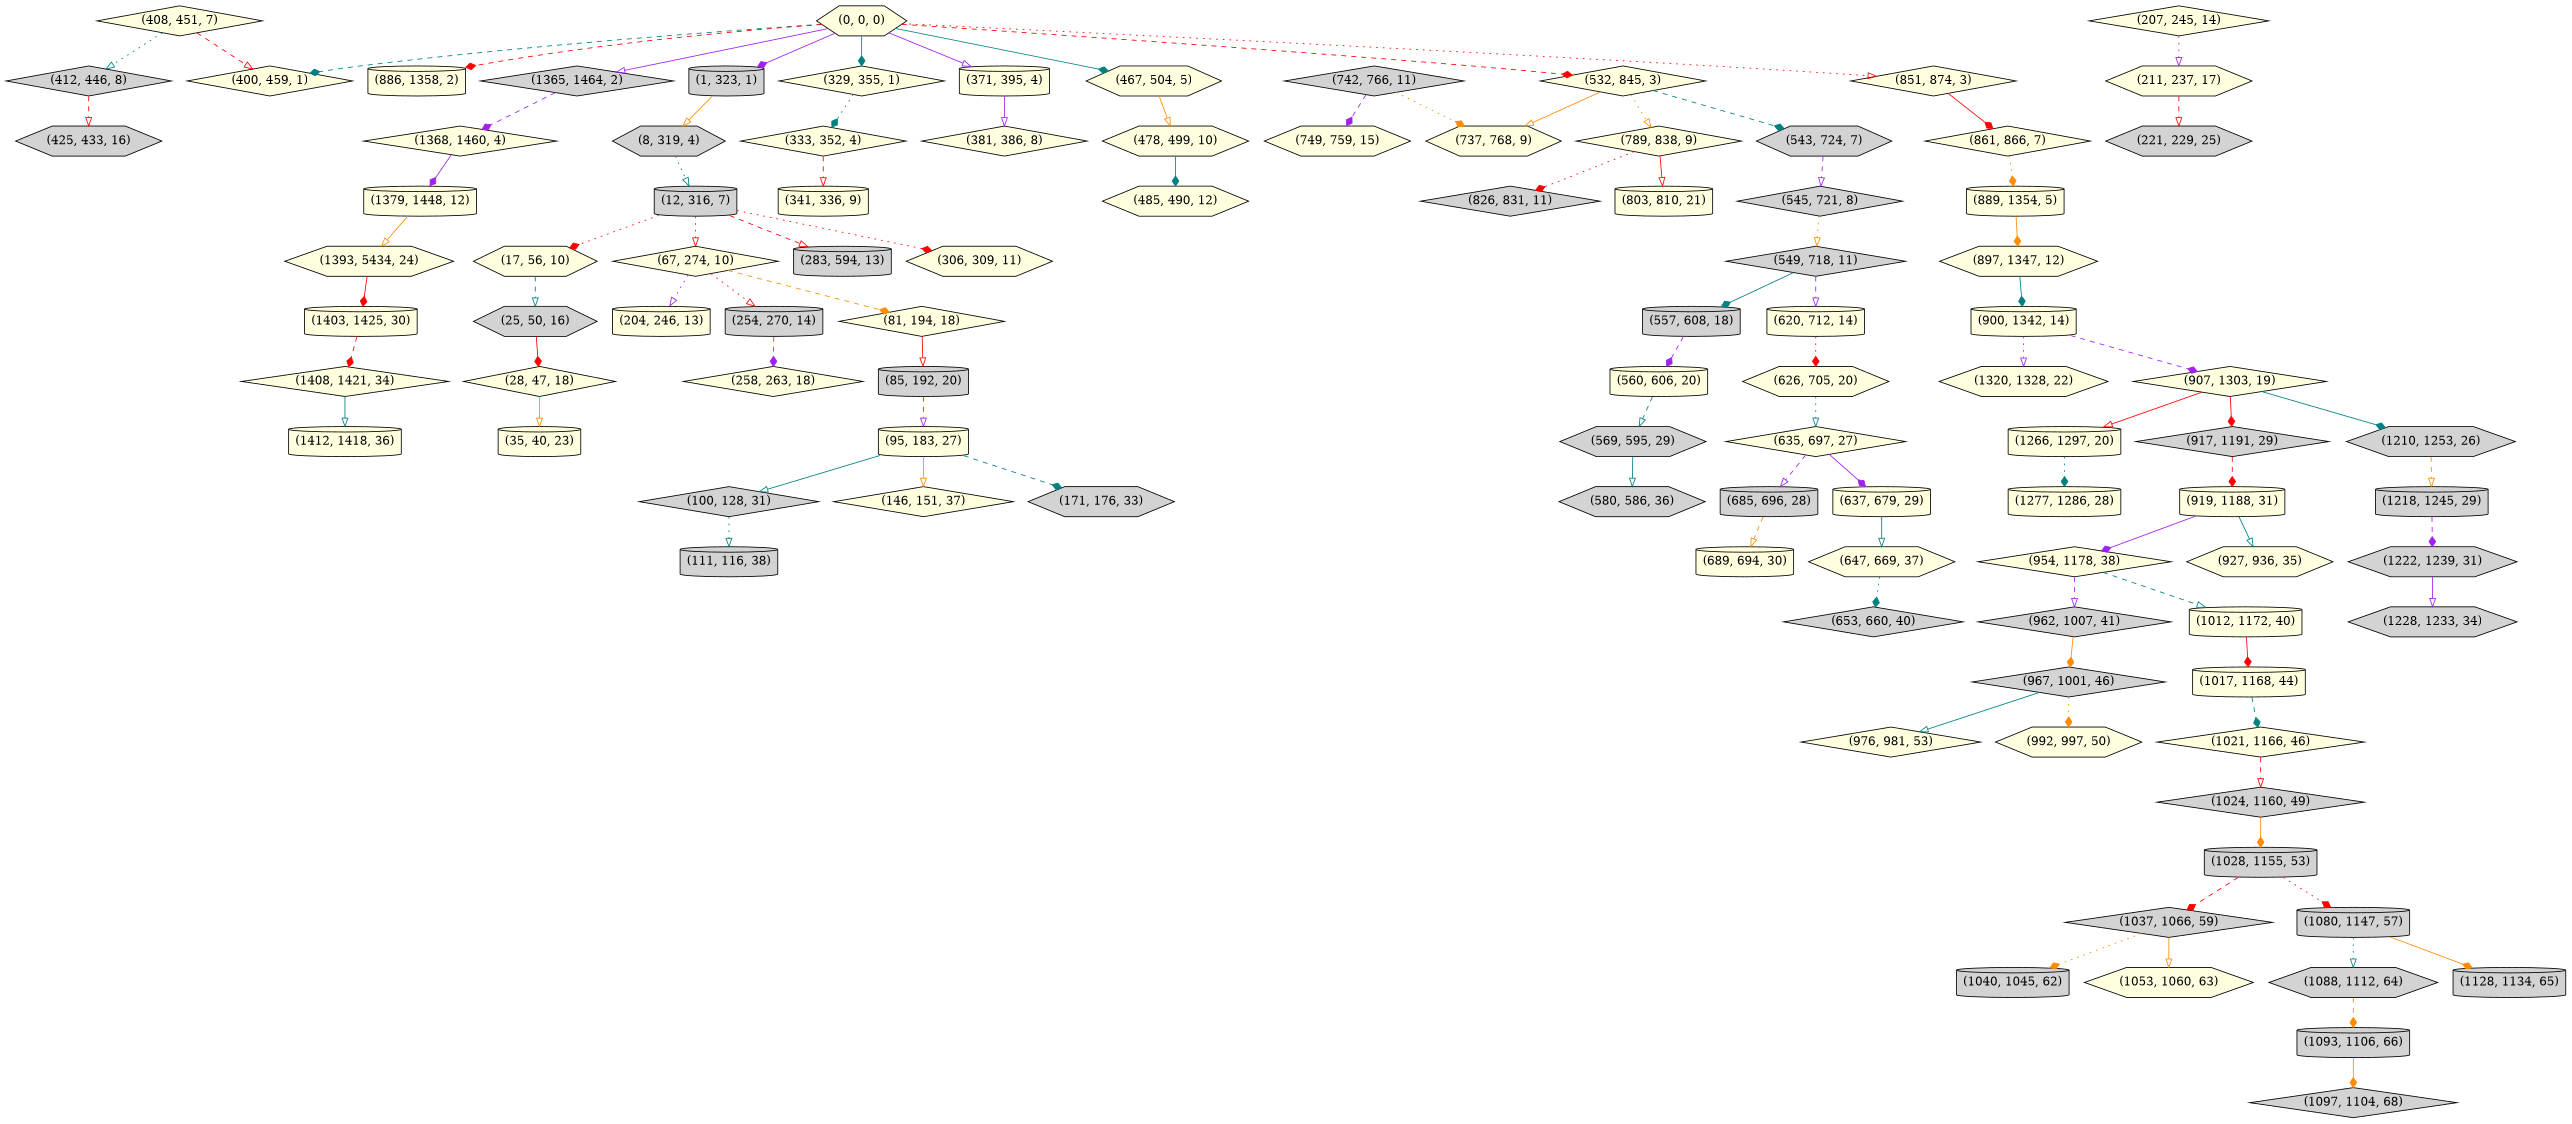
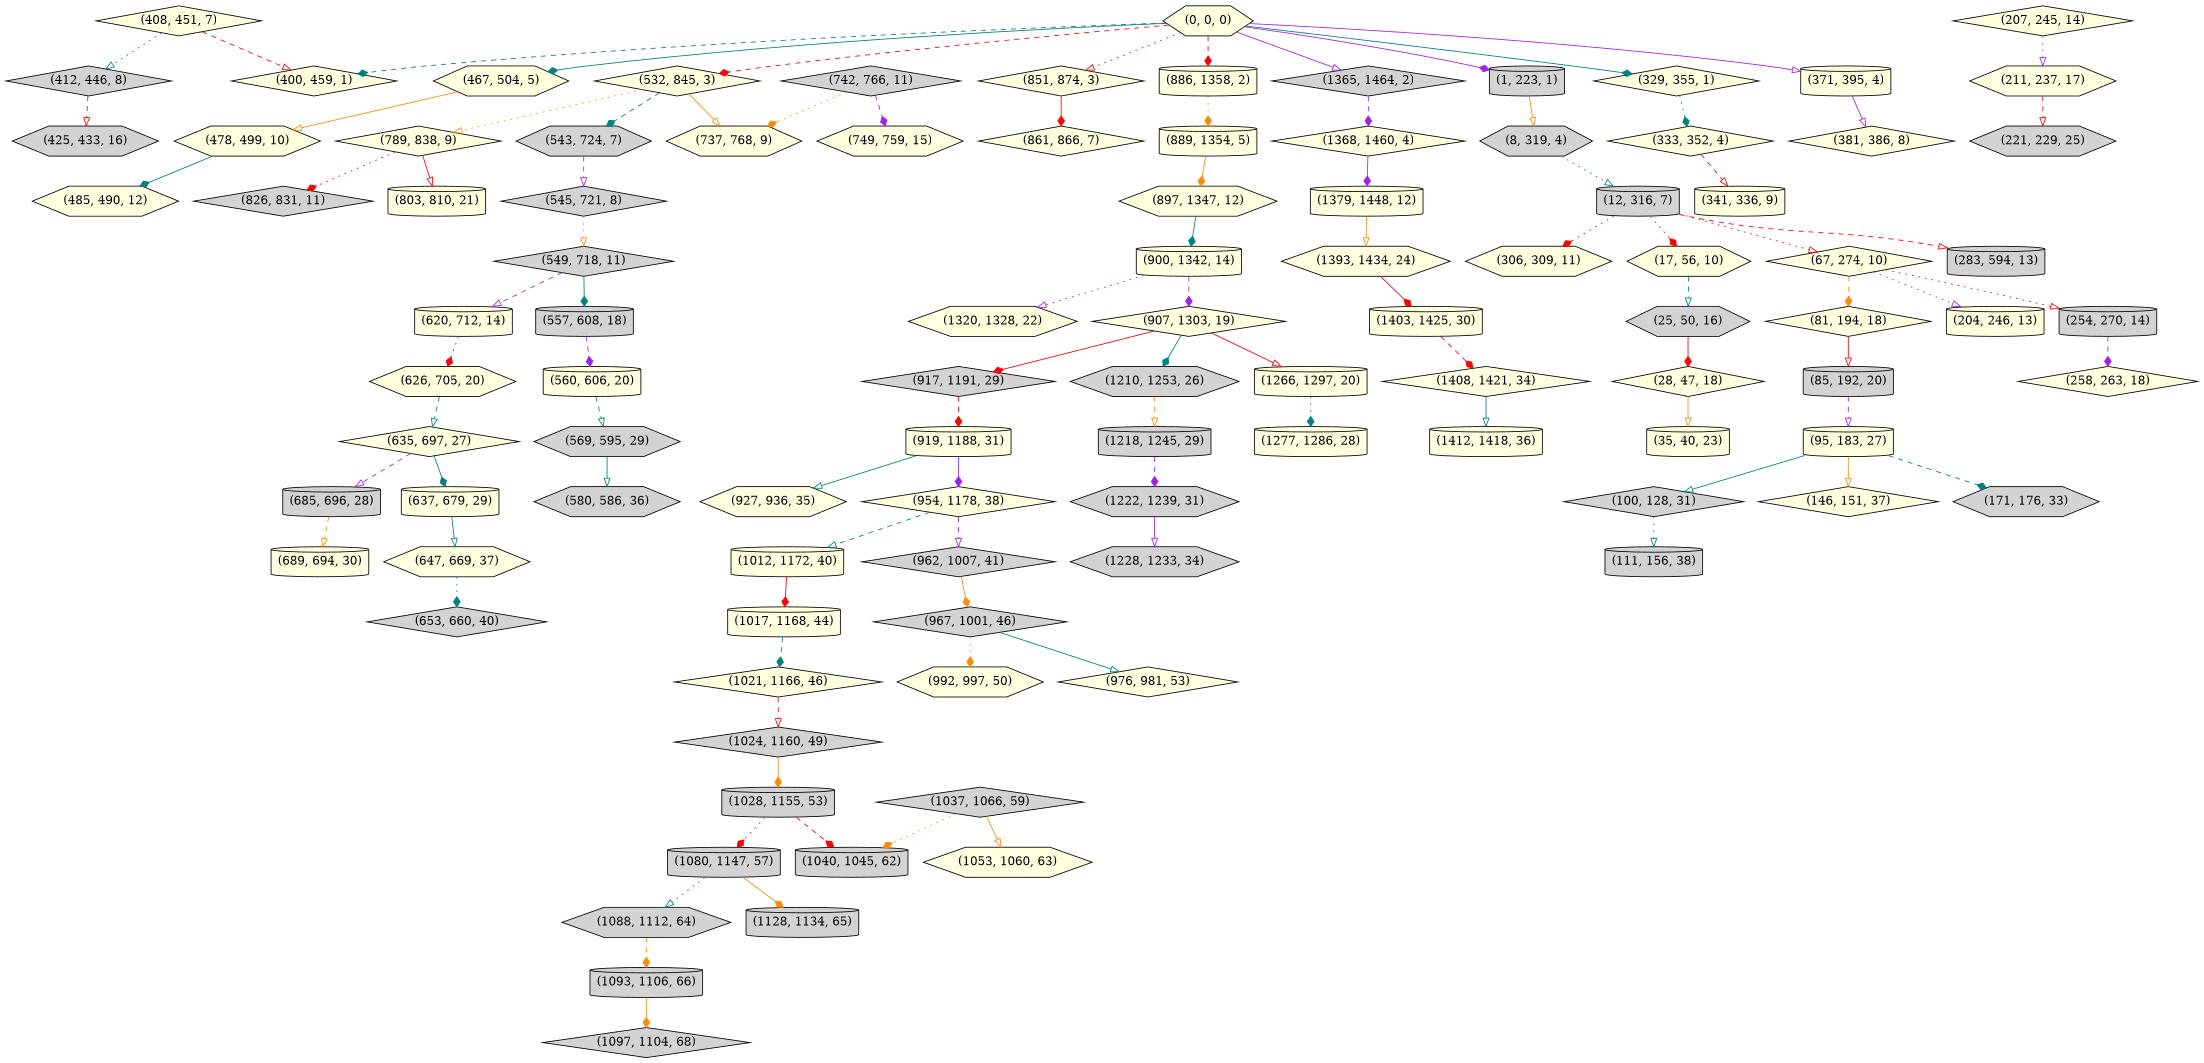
(726, 81) -> (1527, 81)
(2011, 166) -> (1208, 106)
(369, 261) -> (1366, 261)
(1816, 407) -> (437, 408)
(1844, 467) -> (438, 466)
(729, 562) -> (1654, 562)
(2217, 891) -> (811, 829)
